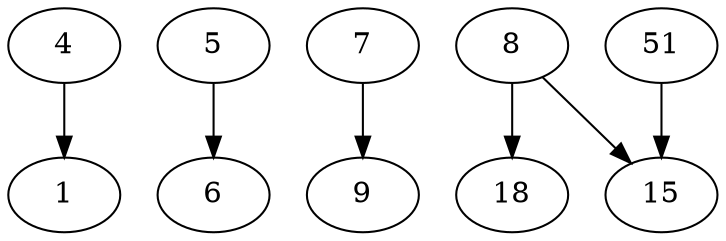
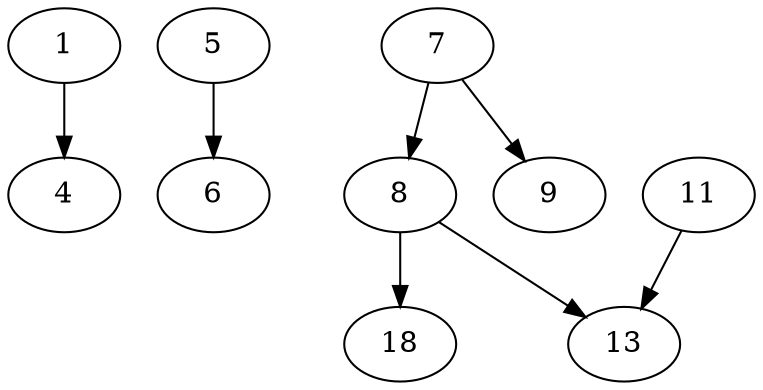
(661, 46) -> (699, 195)
(64, 110) -> (64, 110)
none -> (421, 110)
(661, 195) -> (624, 344)
